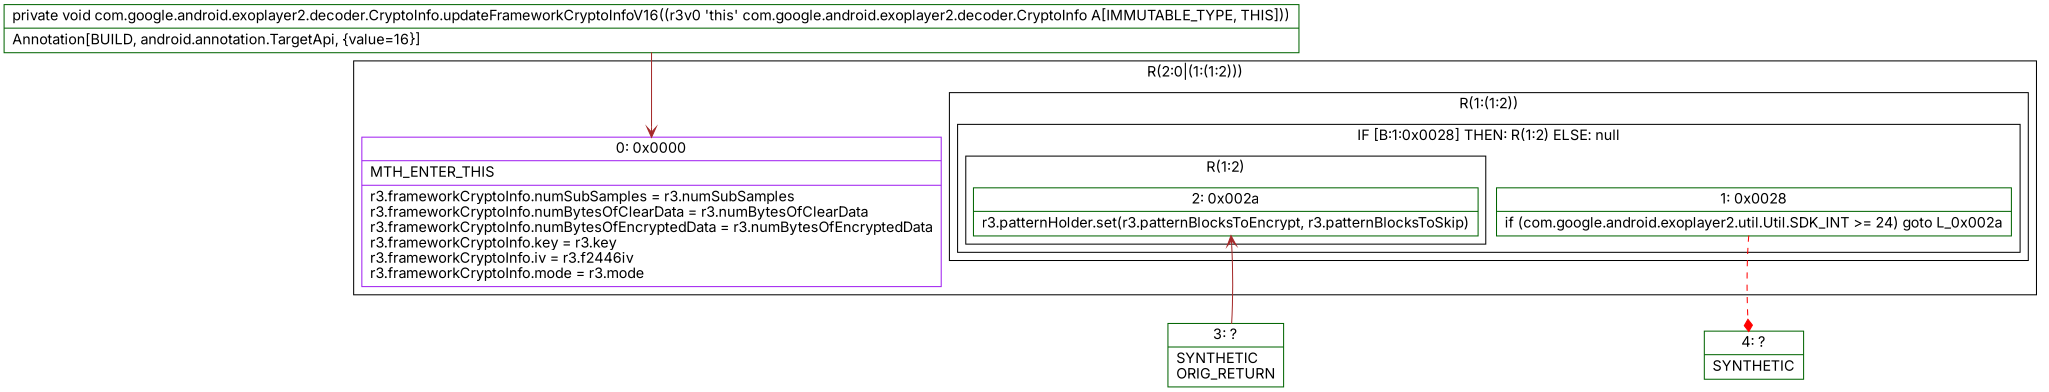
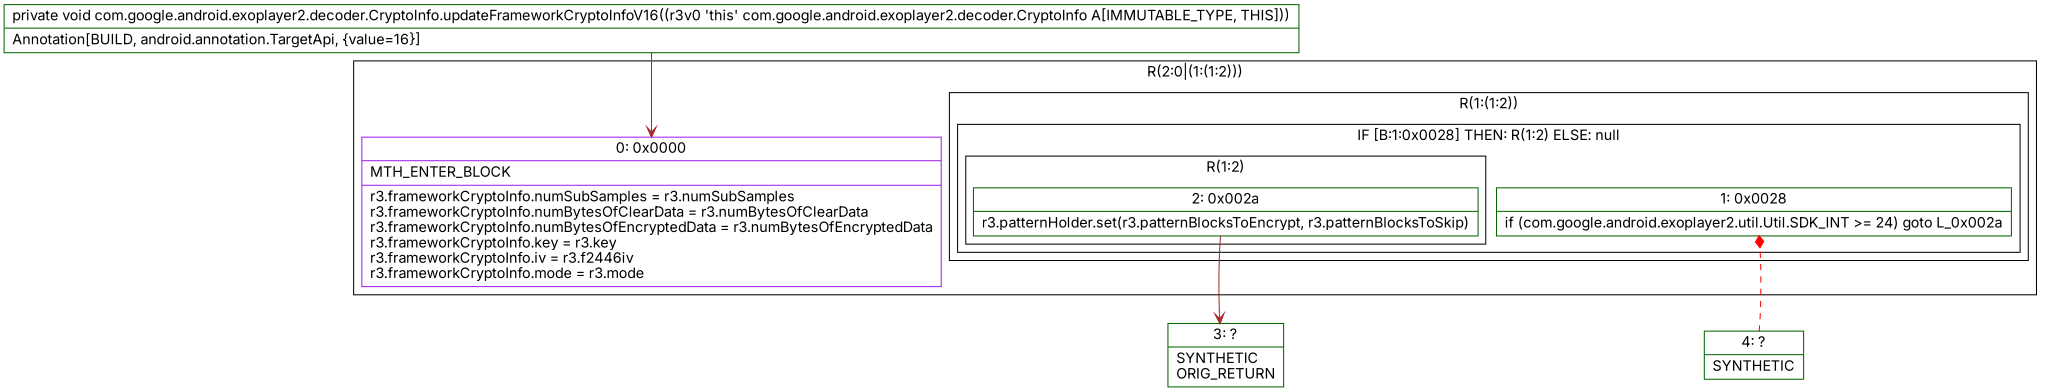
(432, 172) -> (441, 172)
(1747, 277) -> (1761, 288)
(1233, 285) -> (1219, 275)
